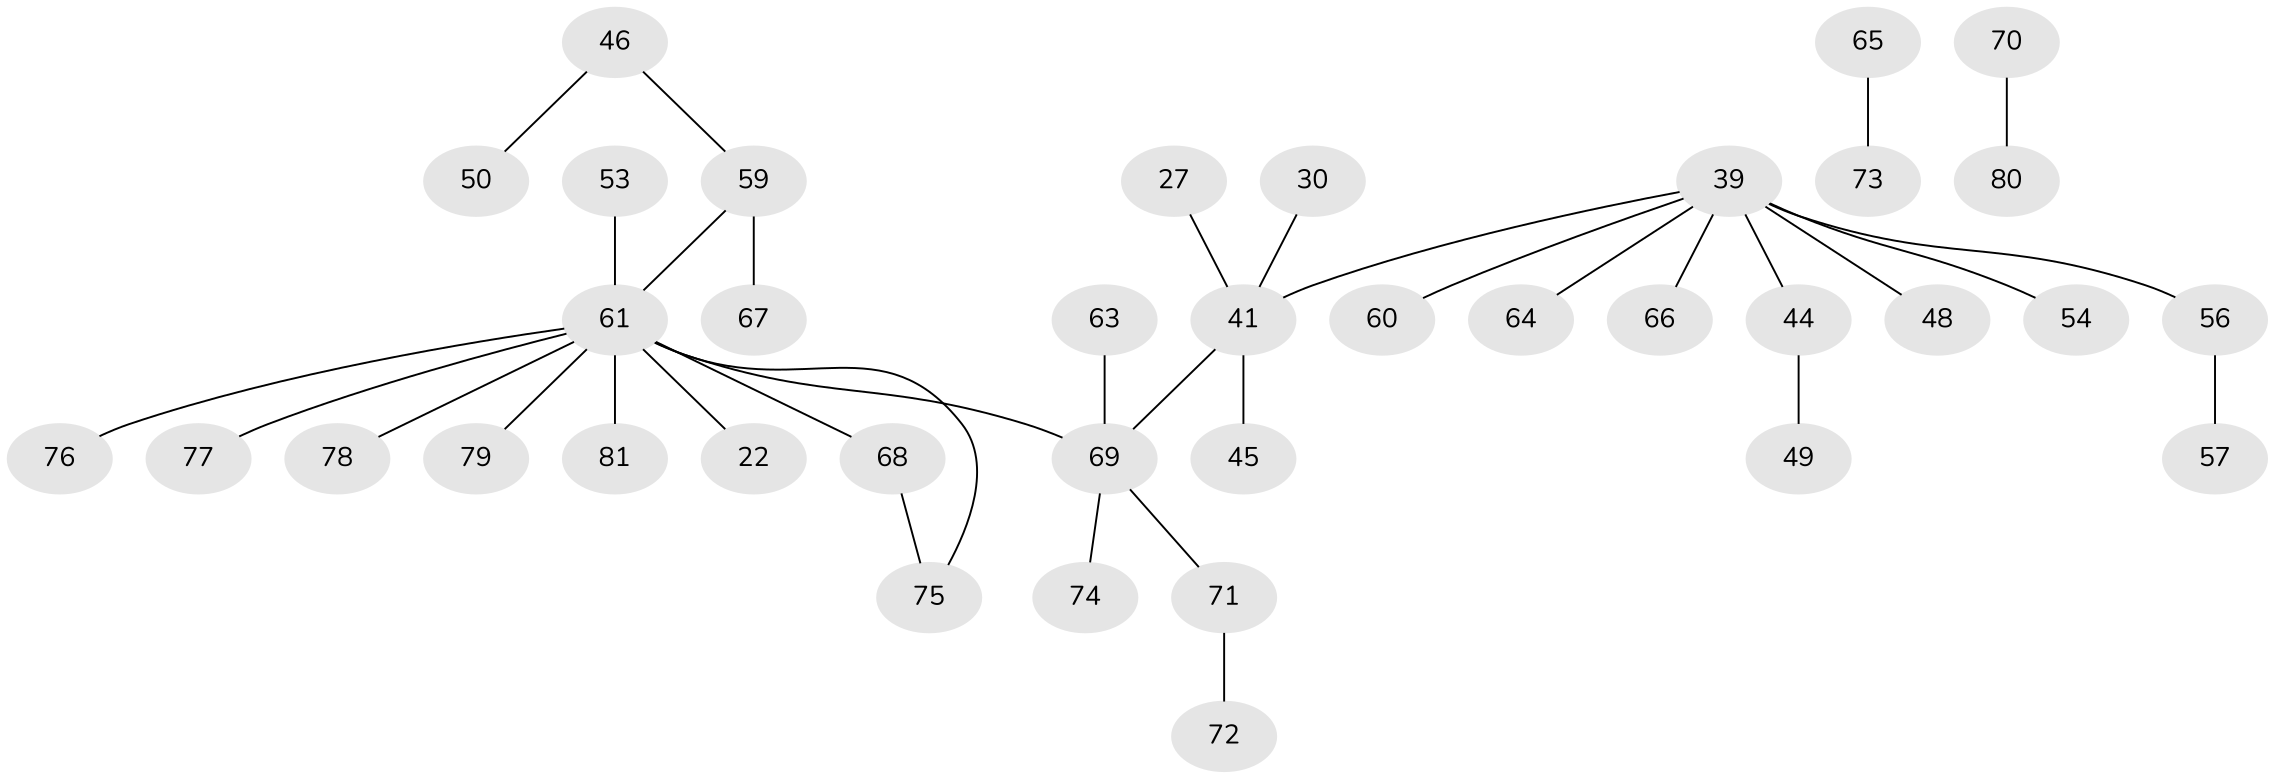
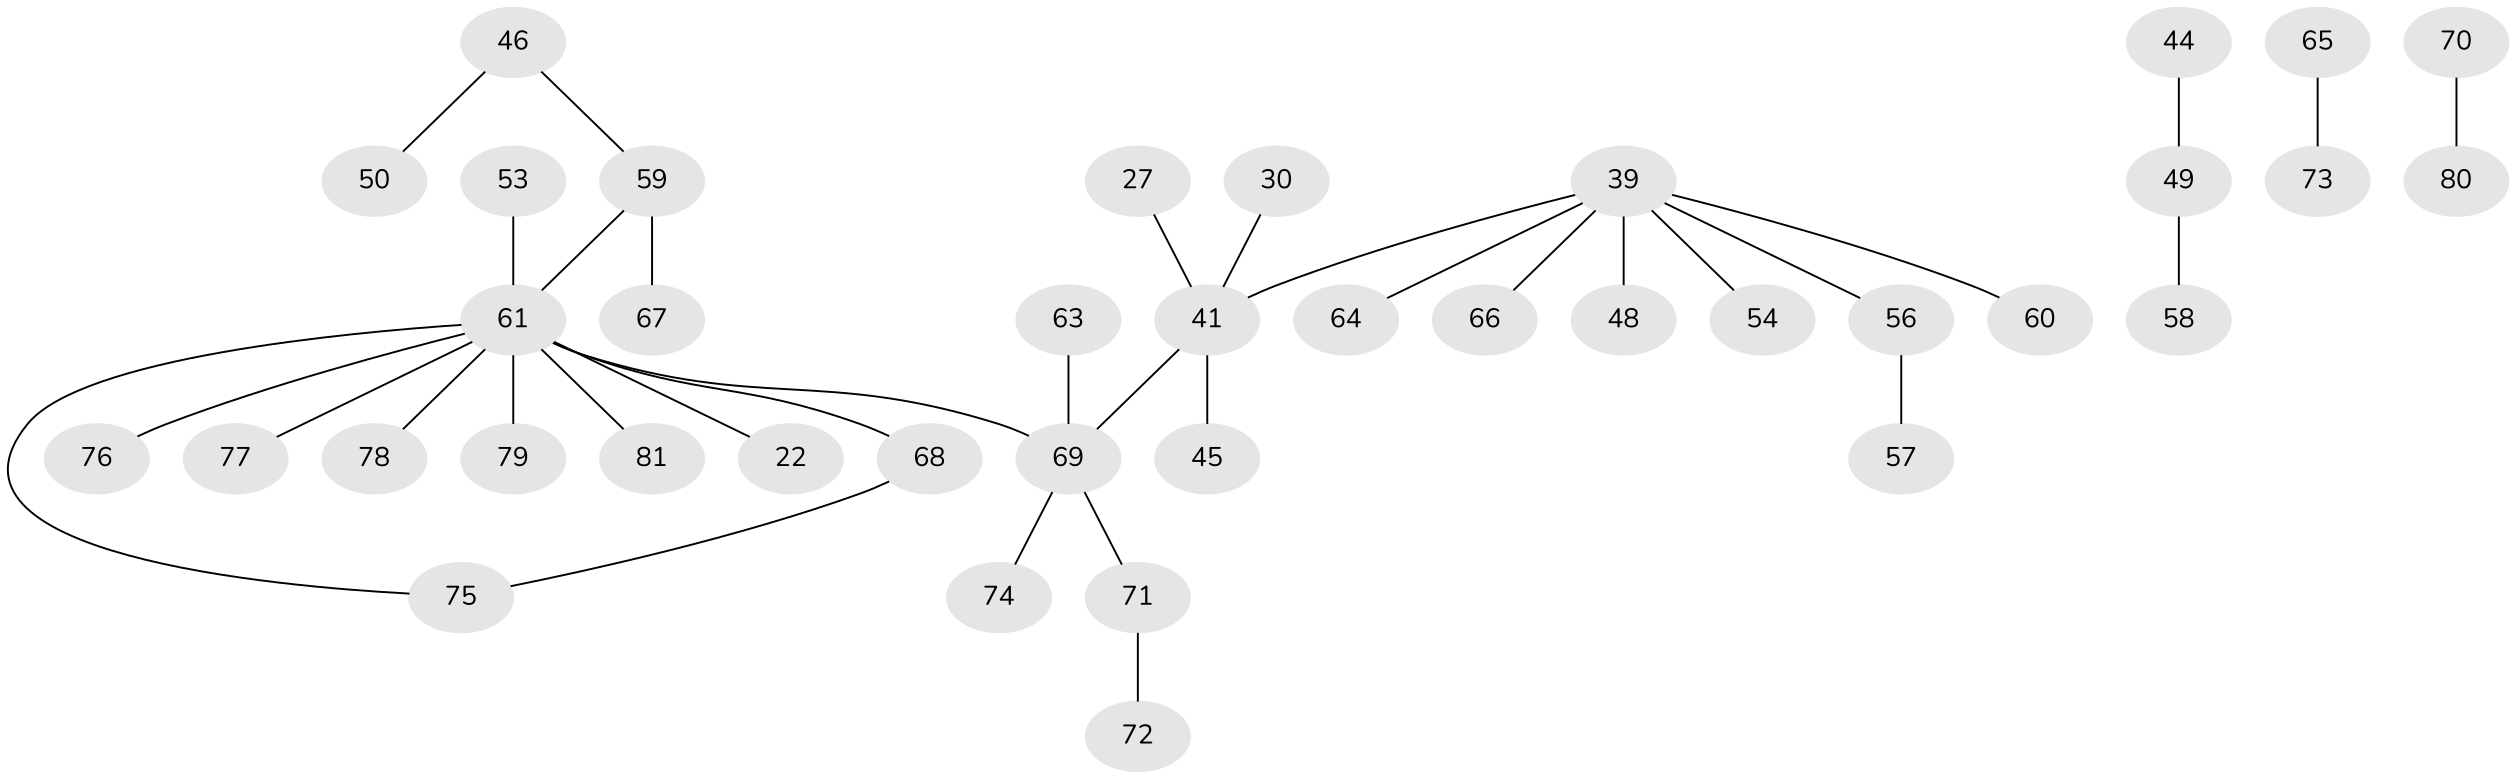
(1764, 251) -> none
none -> (2179, 320)
